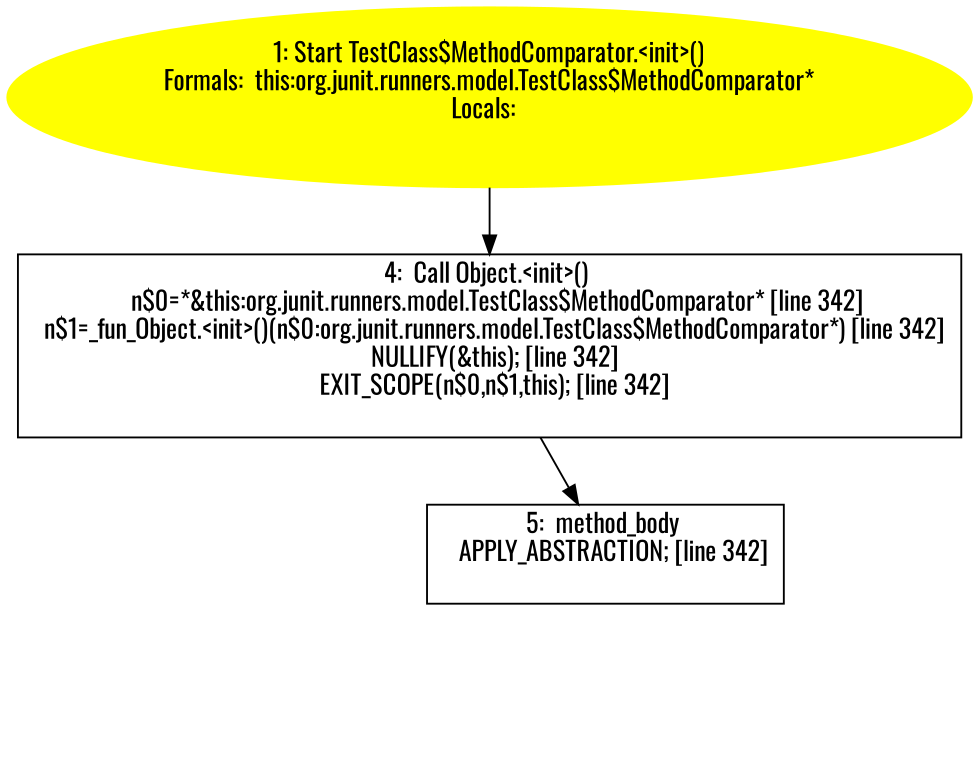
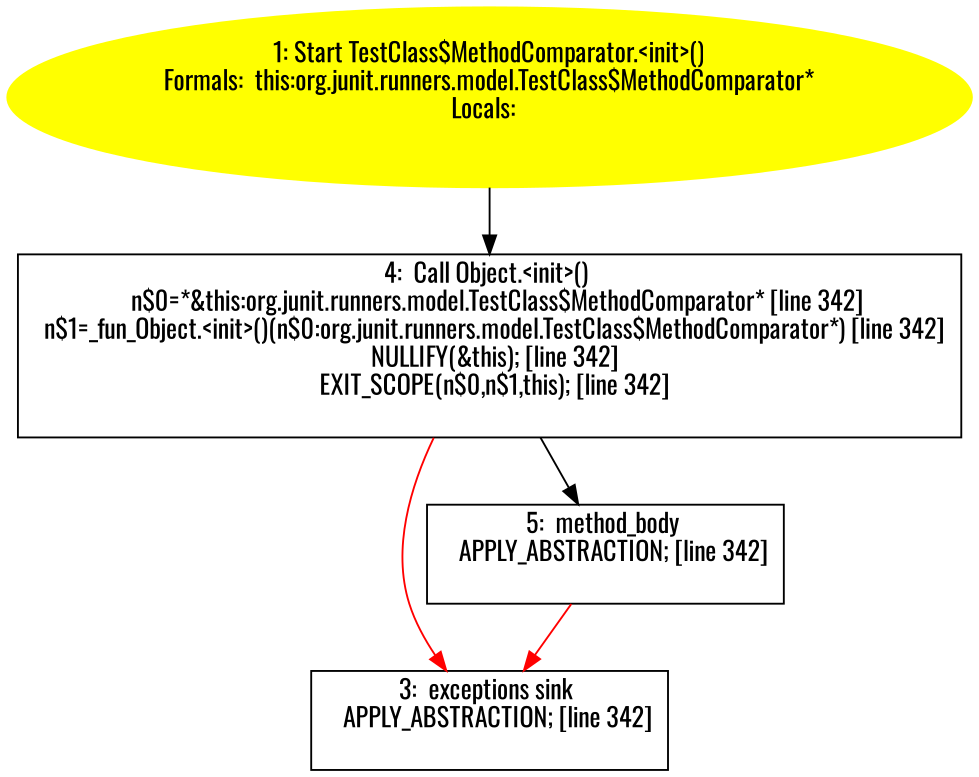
none -> (490, 720)
